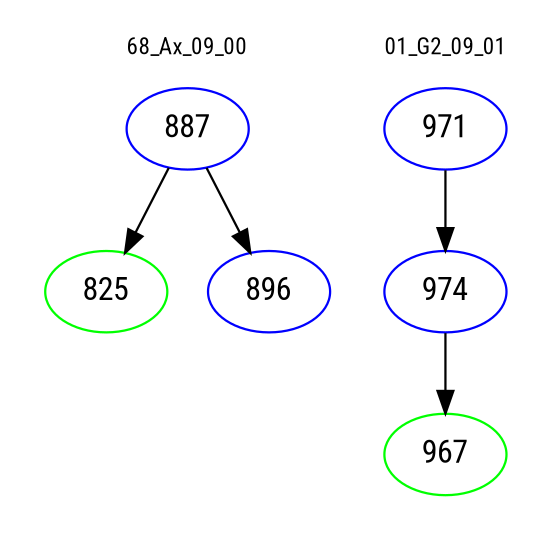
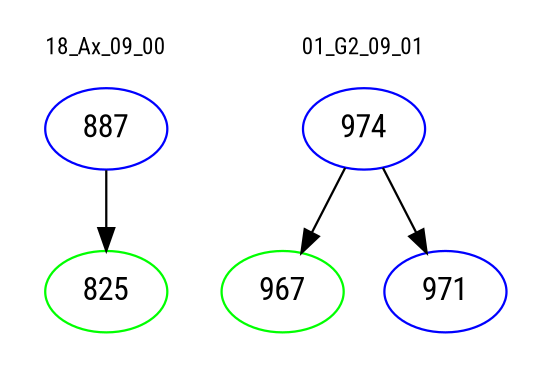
(188, 49) -> (106, 49)
(445, 199) -> (400, 200)
(269, 292) -> none
